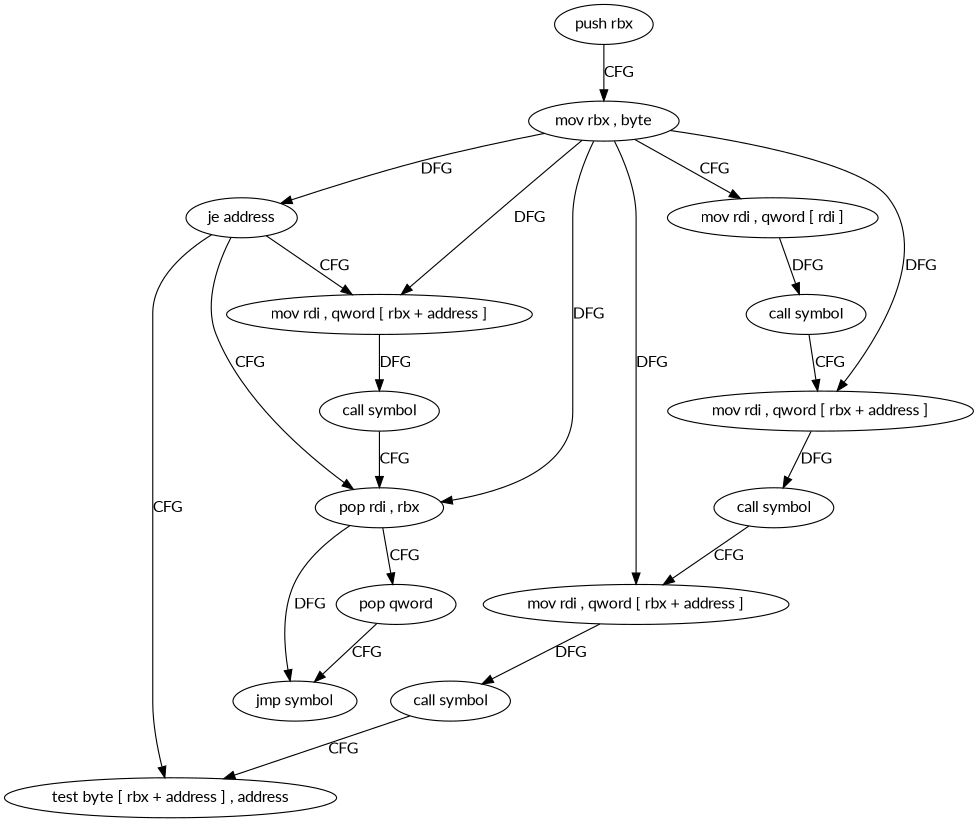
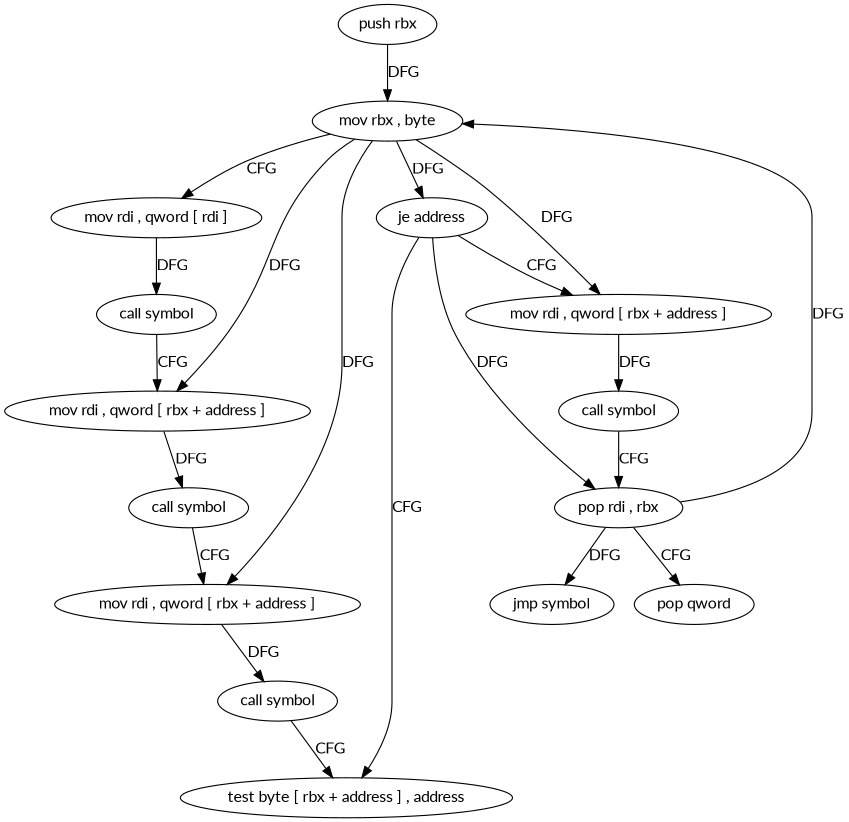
(619, 73) -> (404, 73)
(573, 356) -> (812, 218)
(251, 363) -> (493, 363)
(350, 649) -> none
